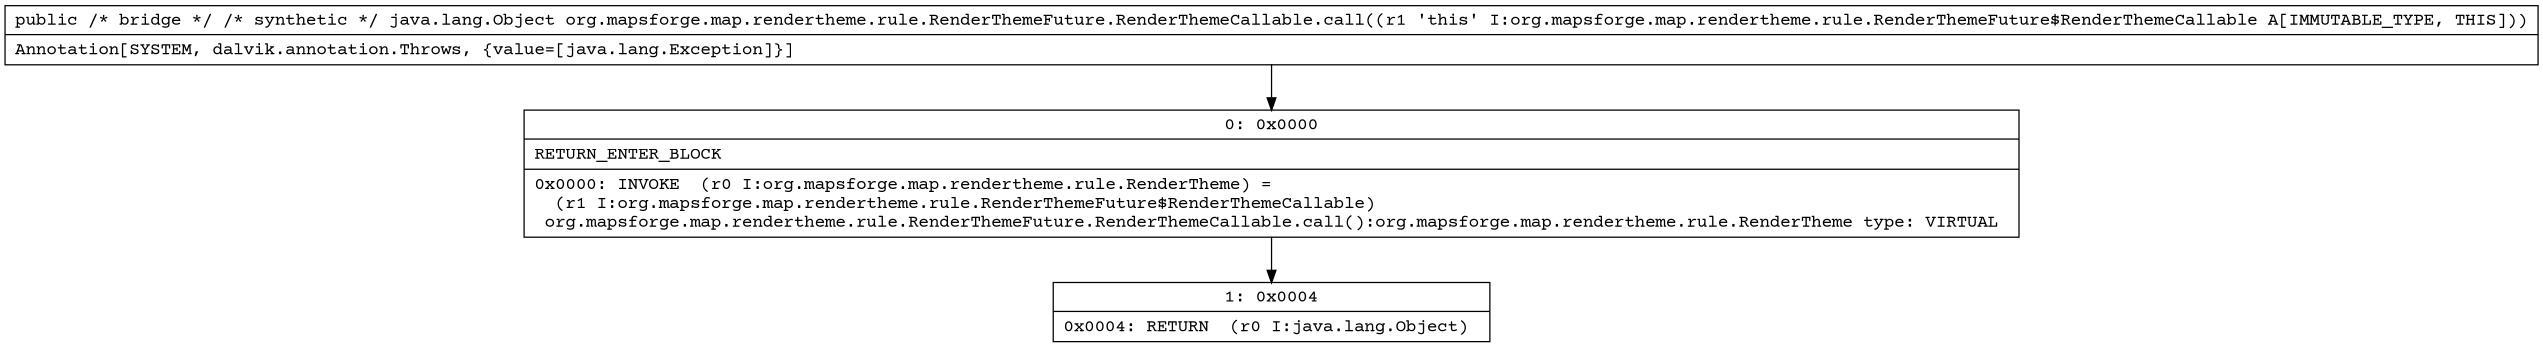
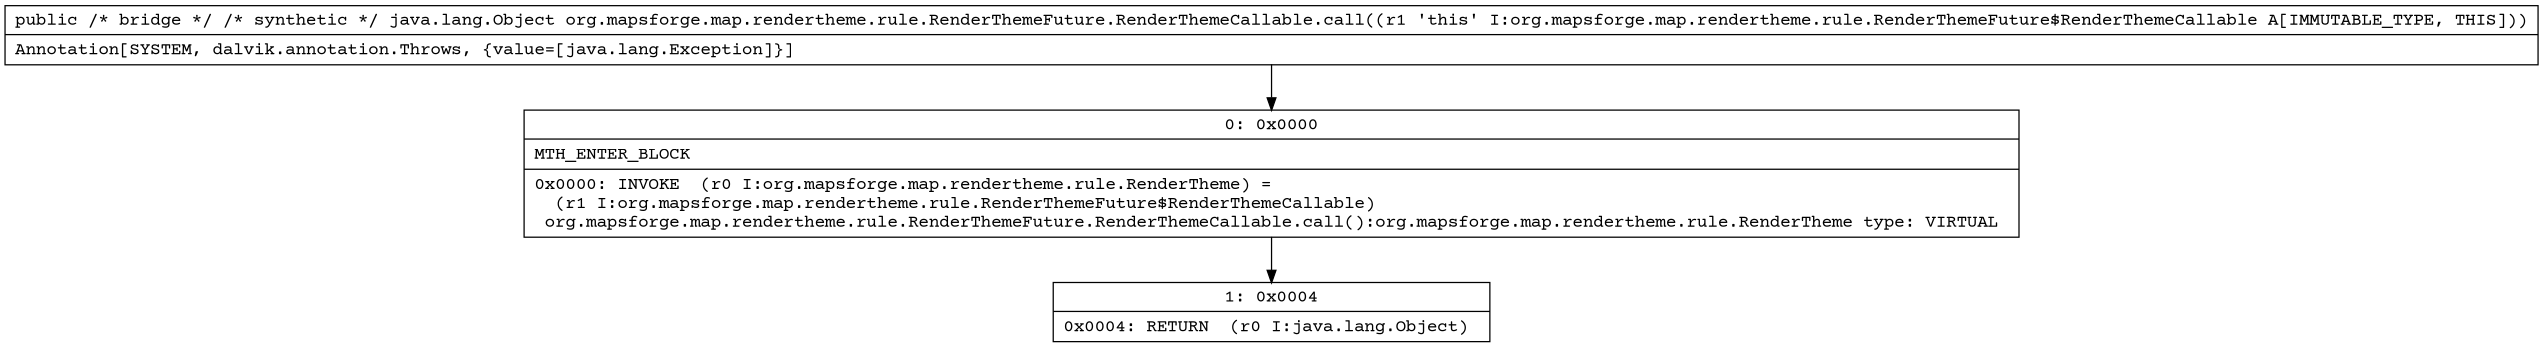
(628, 154) -> (612, 154)
